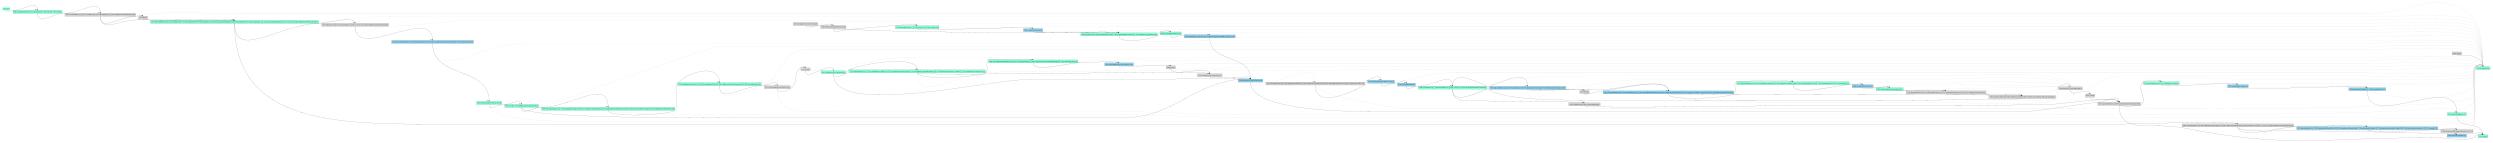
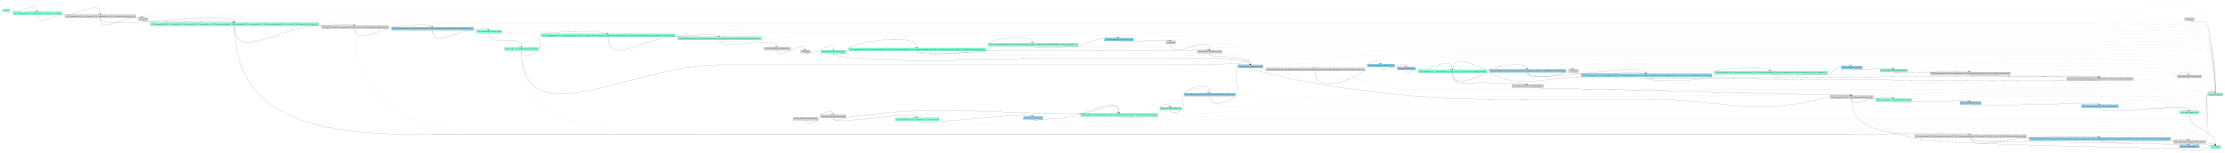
(2090, 96) -> none
